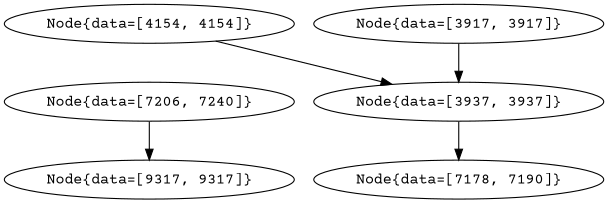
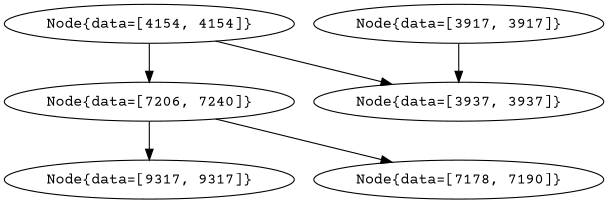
none -> (149, 57)
(459, 135) -> (298, 139)
